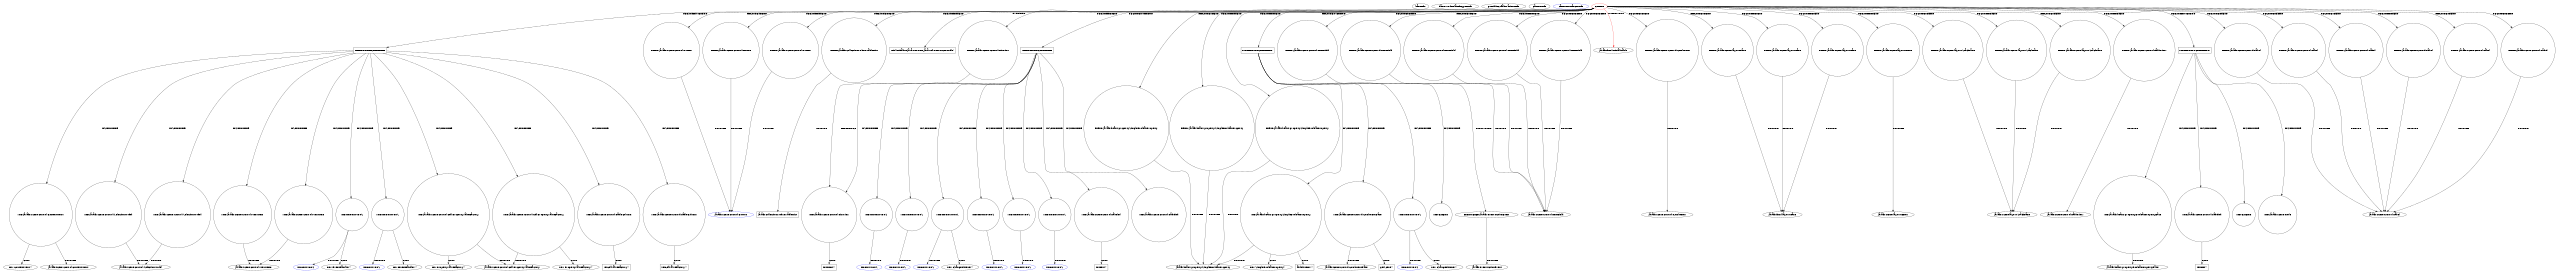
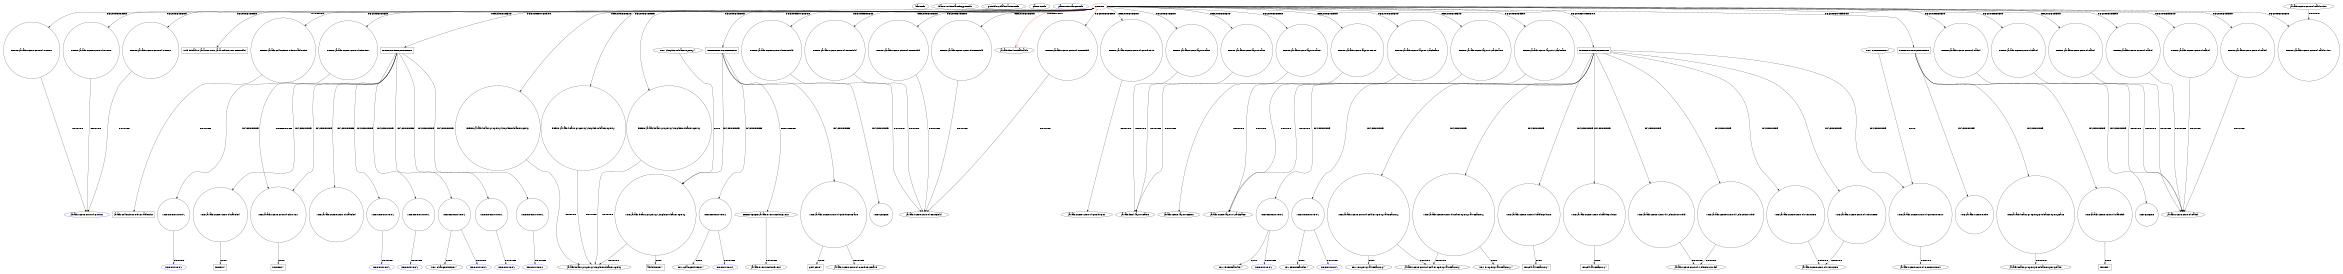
(2099, 144) -> (2309, 14)
(26, 253) -> (1895, 118)
(1270, 258) -> (714, 121)
